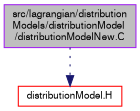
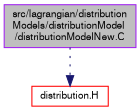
(70, 96) -> (70, 96)
